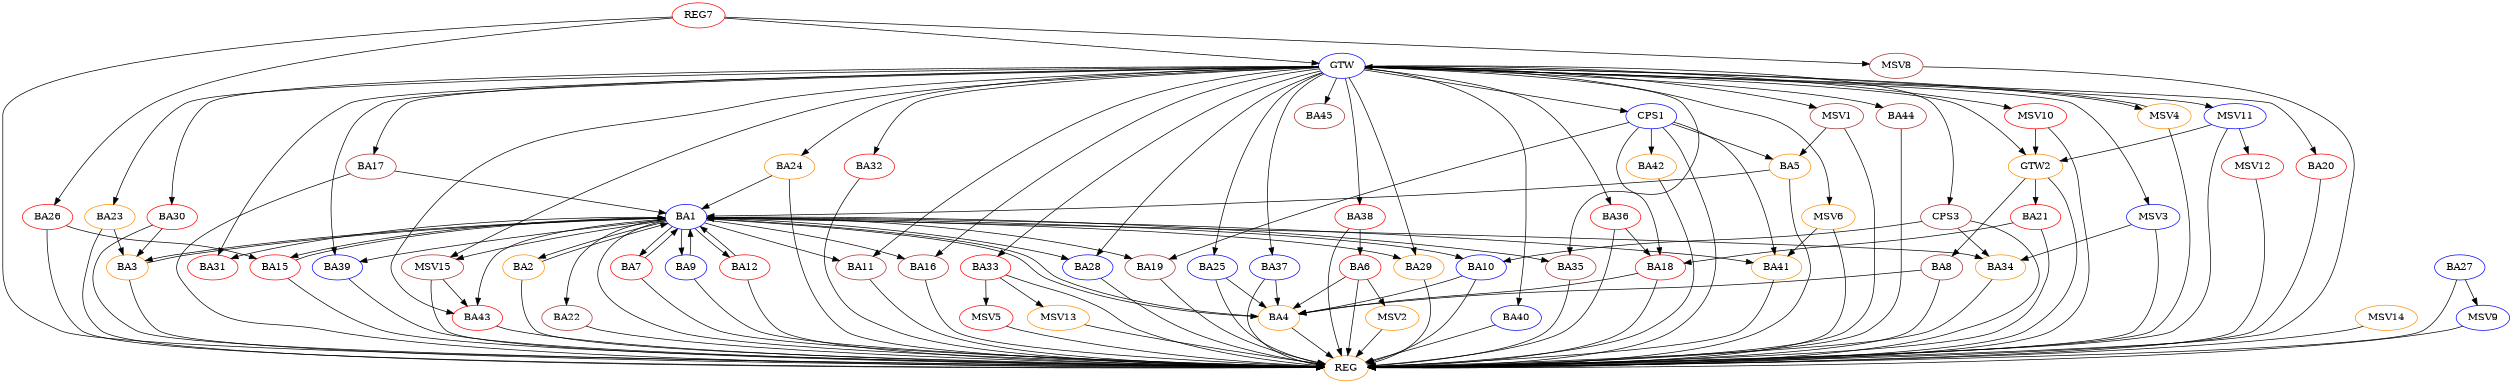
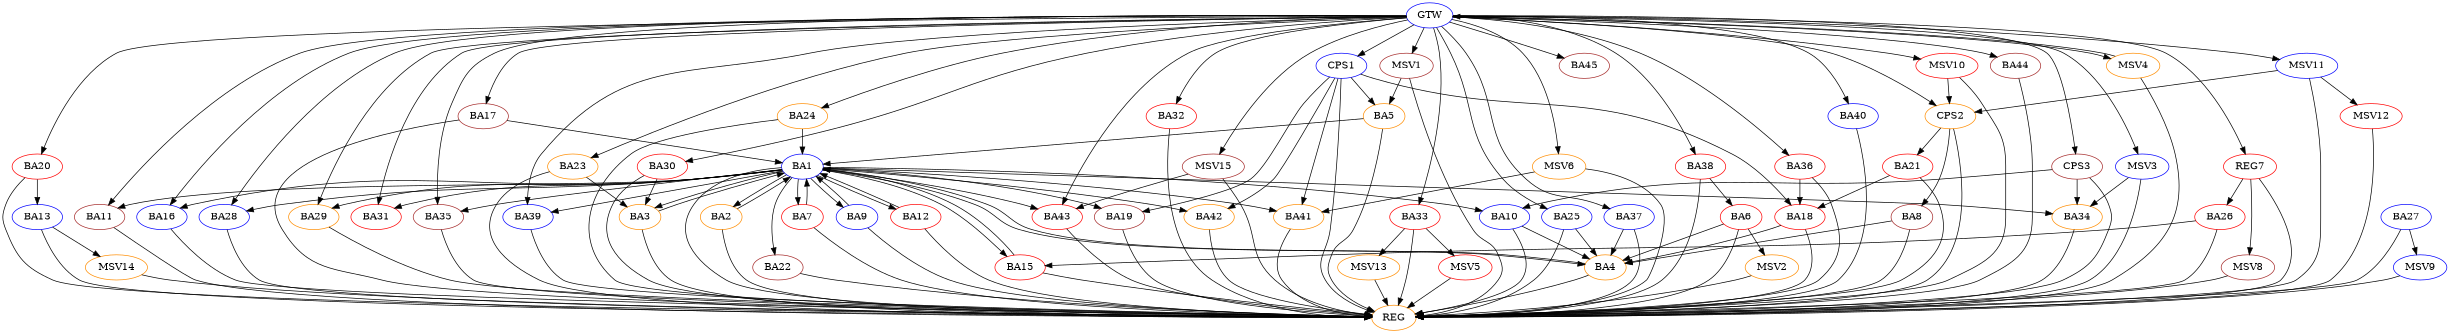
(1018, 40) -> (1872, 24)
(2036, 167) -> (1950, 116)
none -> (37, 217)
(564, 237) -> (1047, 190)
(923, 267) -> (162, 217)
